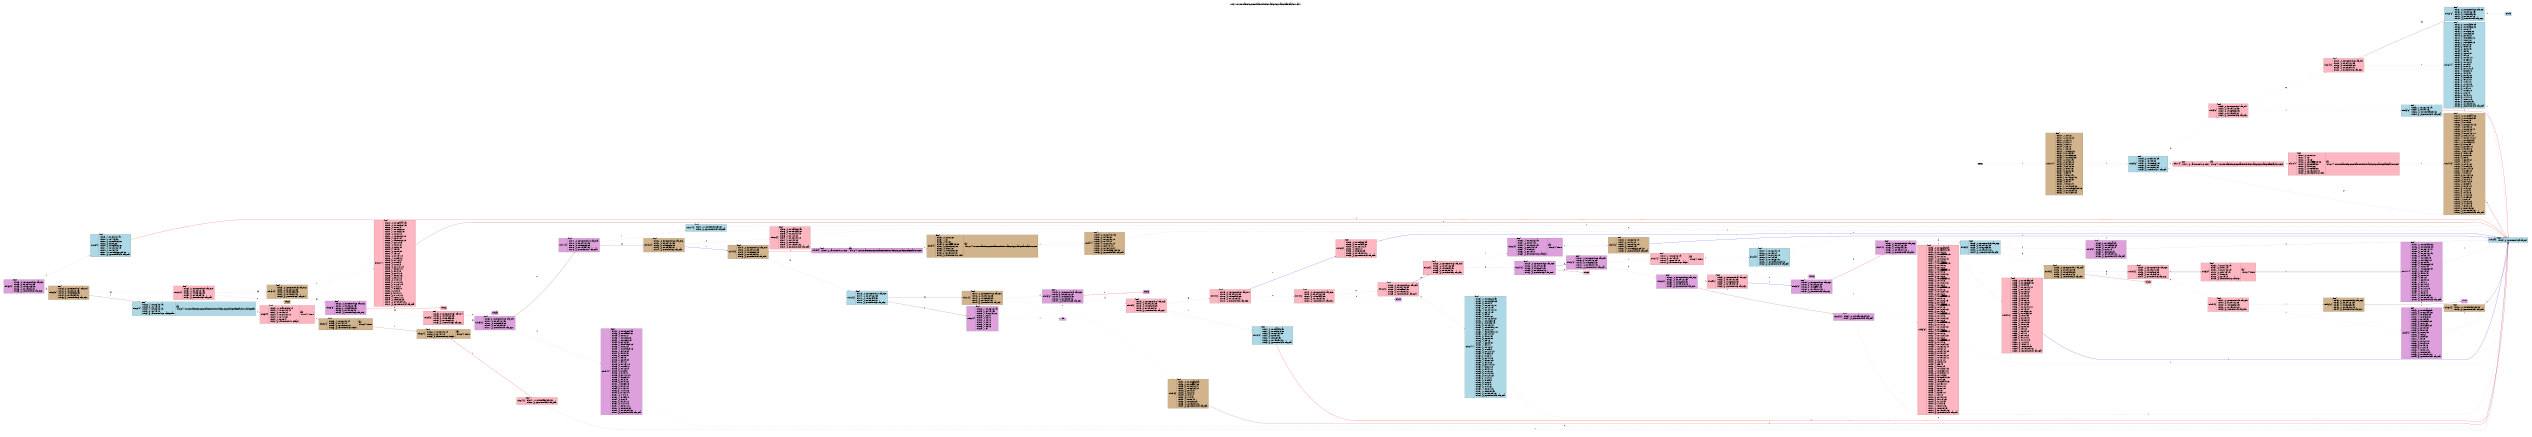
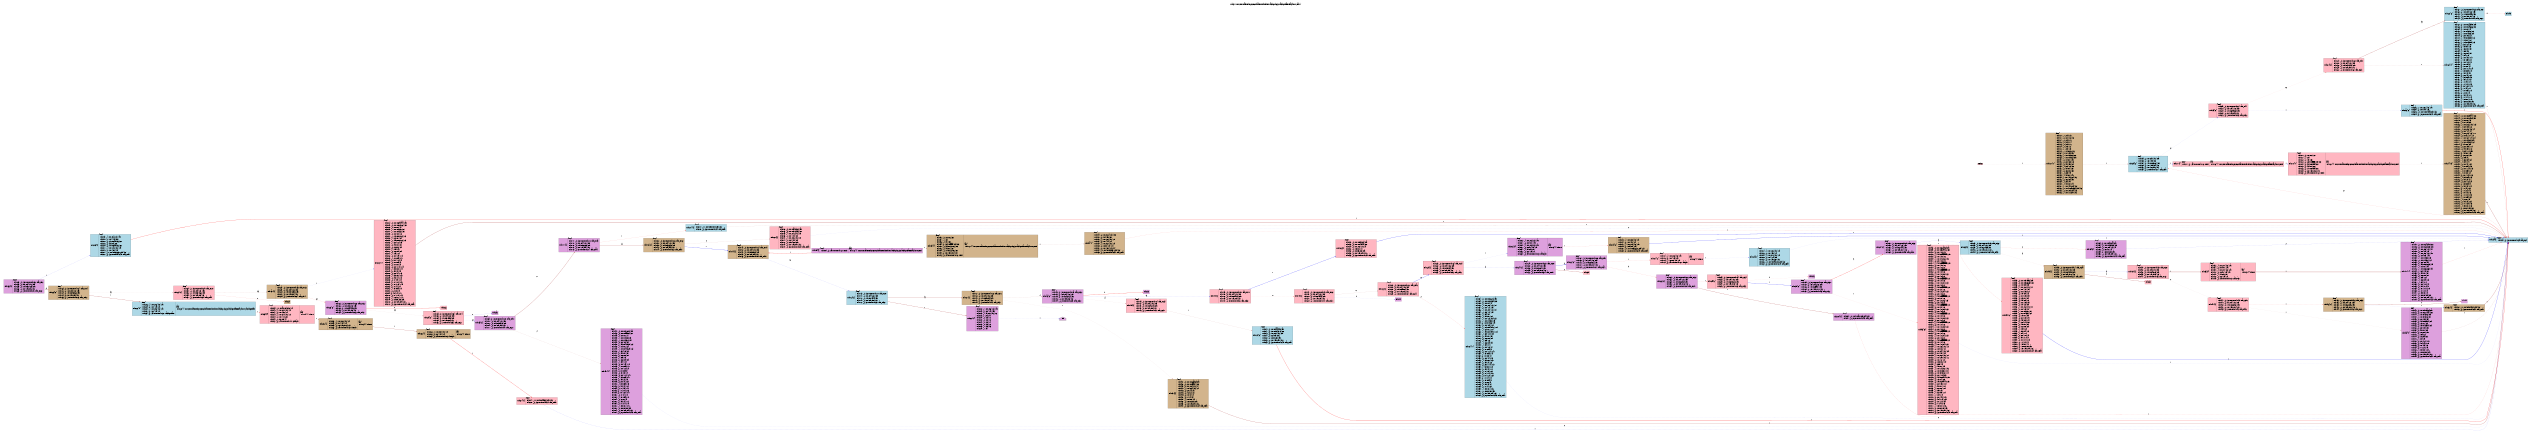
(790, 251) -> (790, 253)
(1188, 301) -> (1146, 296)
